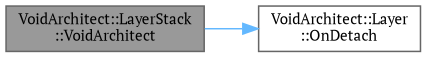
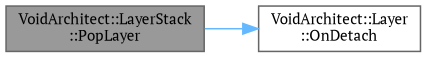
(105, 29) -> (105, 29)
